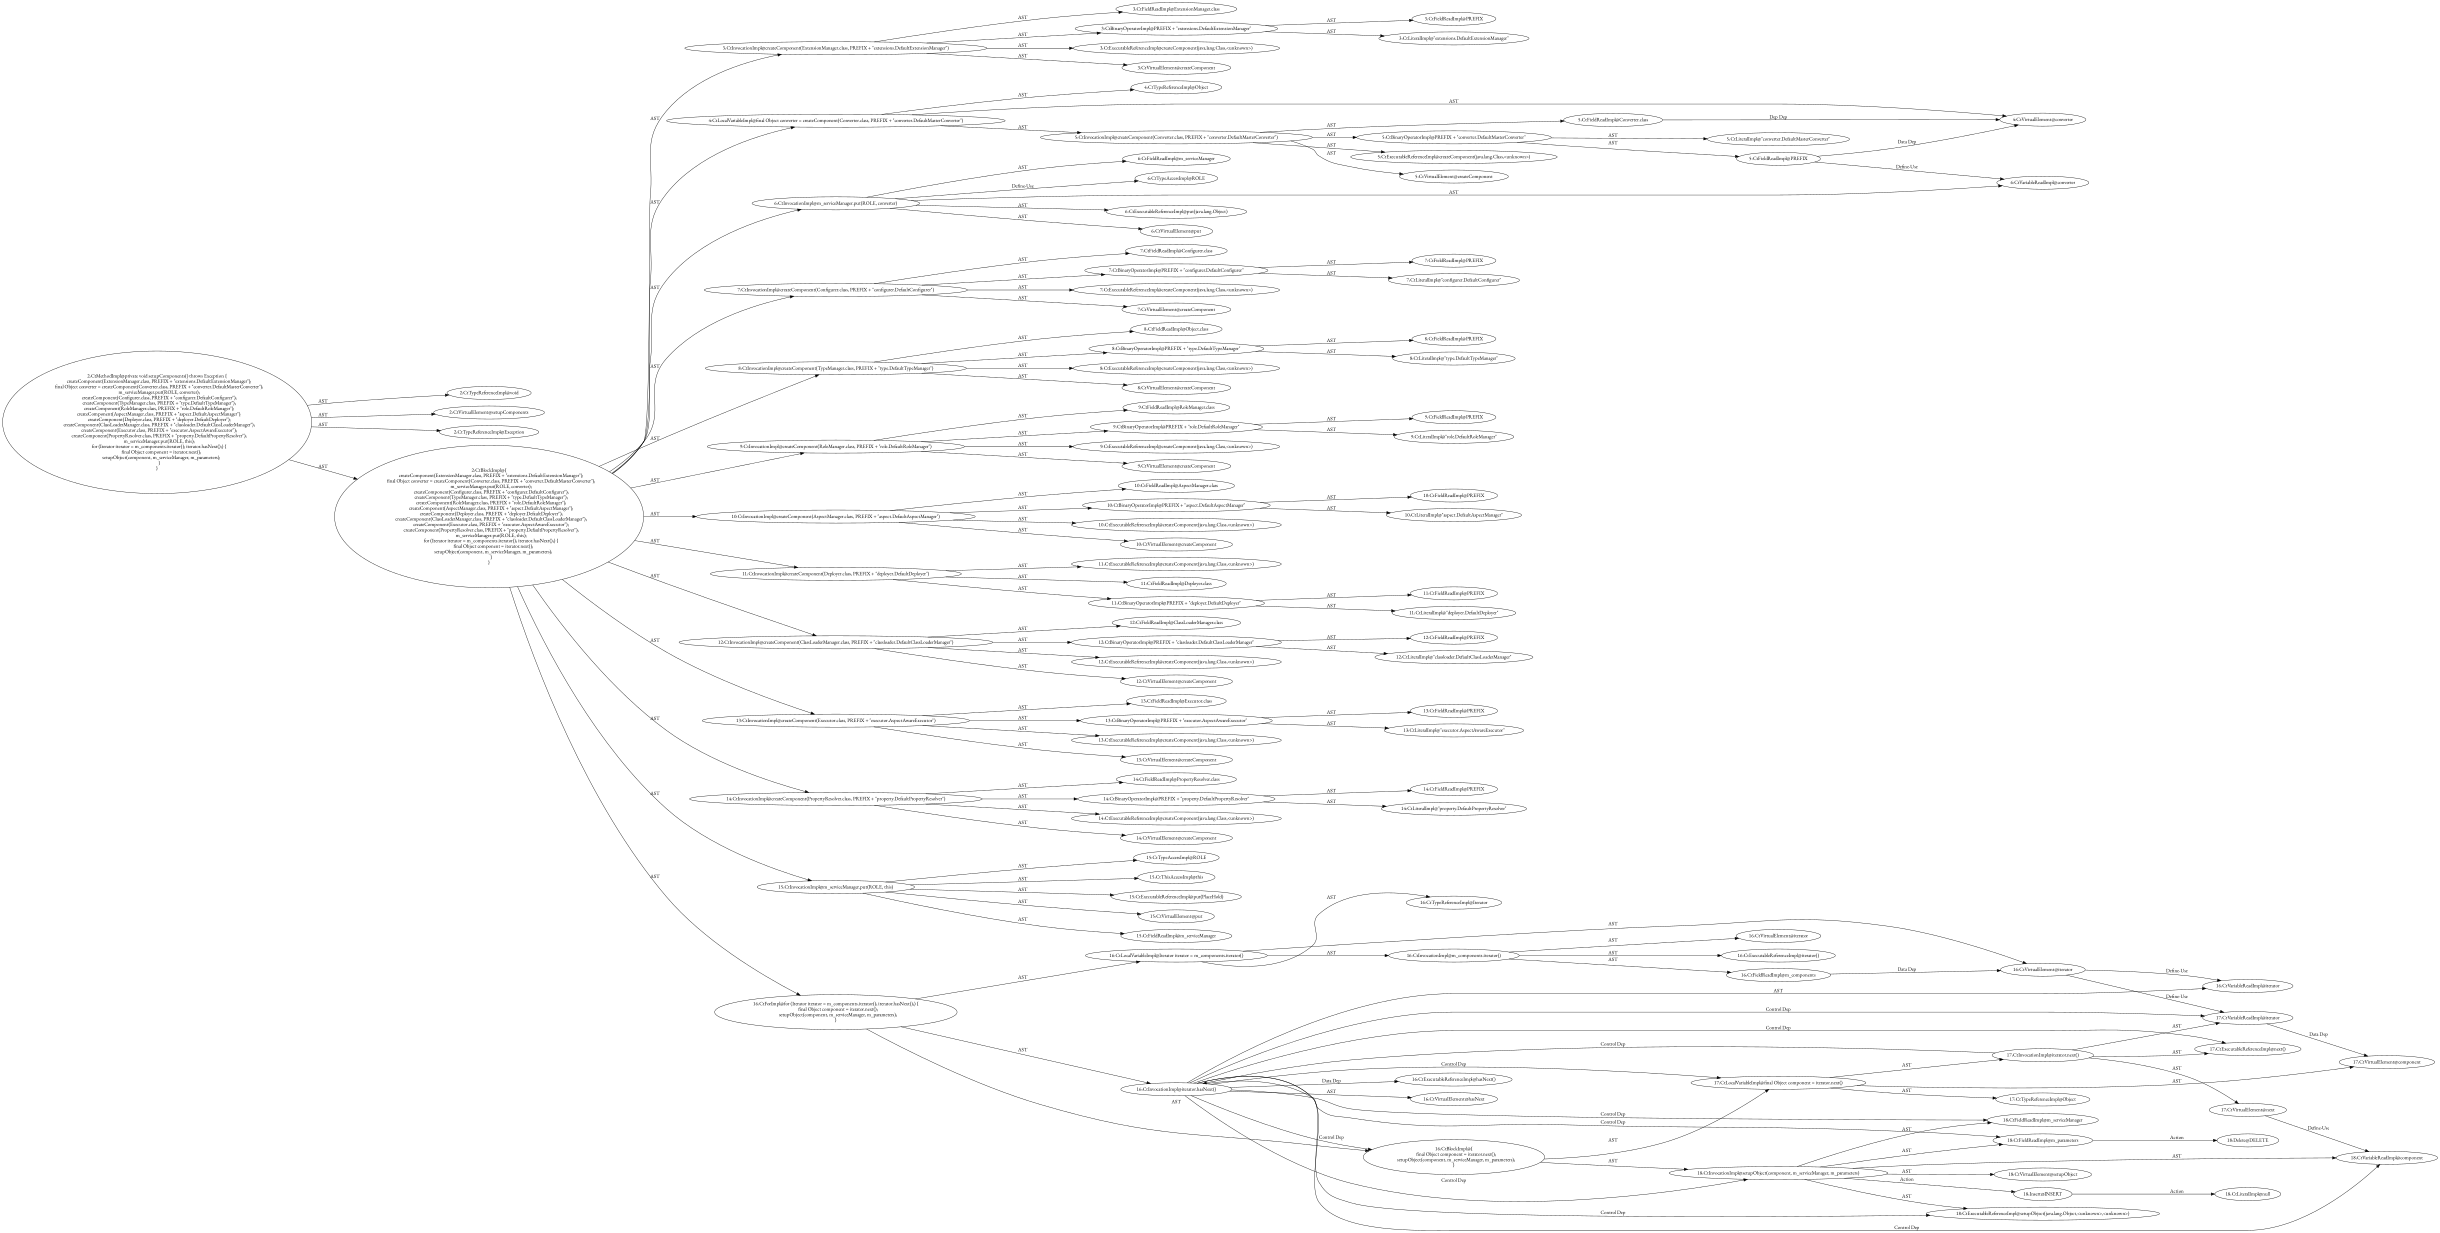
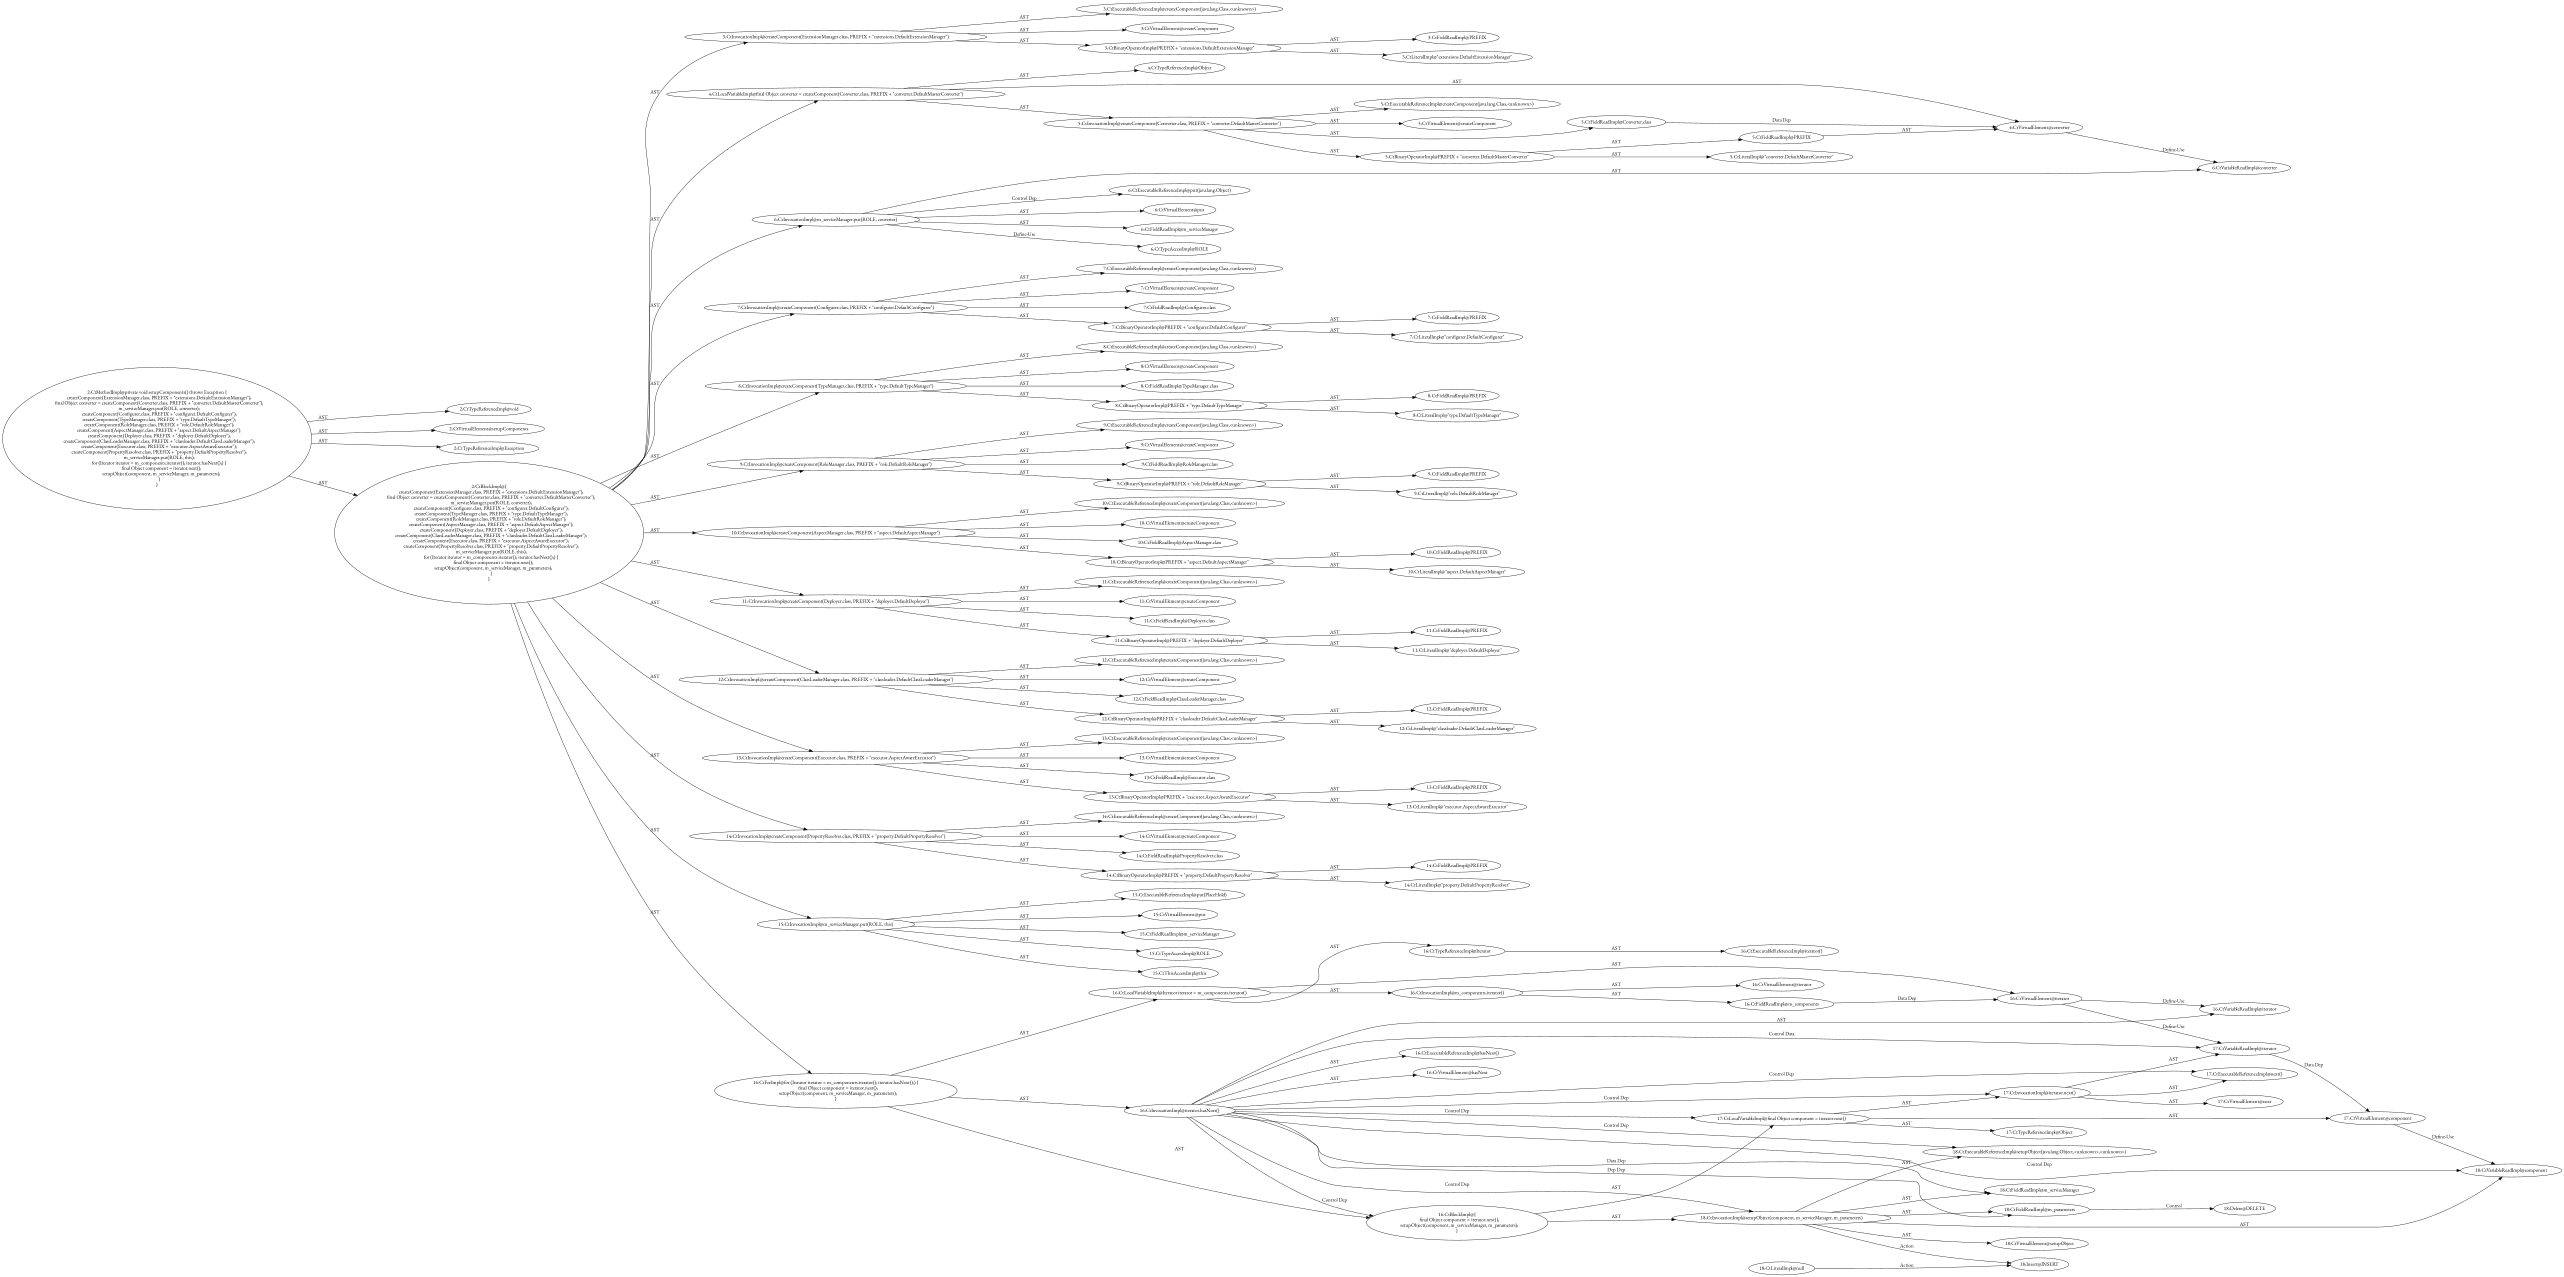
(1176, 9) -> none
(1778, 117) -> (1782, 120)
(1907, 142) -> (1907, 130)
(1908, 170) -> (2140, 147)
(1023, 205) -> (1024, 198)
(1176, 329) -> (1180, 386)
none -> (1180, 601)
(1618, 956) -> (1613, 951)
(1778, 1009) -> (1782, 1034)
(1600, 1048) -> (1610, 1102)
(1332, 1081) -> (1335, 1062)
(1613, 1114) -> (1616, 1161)
(1613, 1122) -> (1616, 1170)
(2315, 1133) -> (2443, 1144)
(2177, 1138) -> (2174, 1206)
(2142, 1194) -> (1911, 1268)
